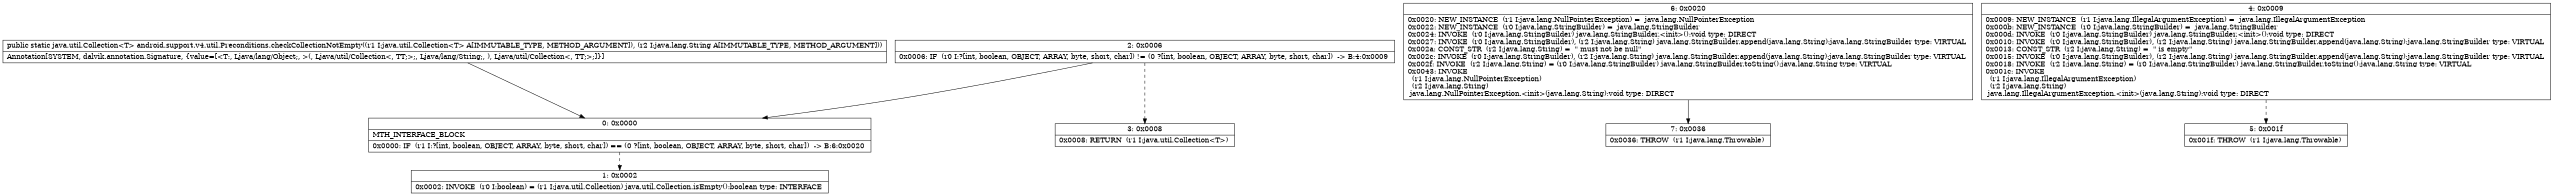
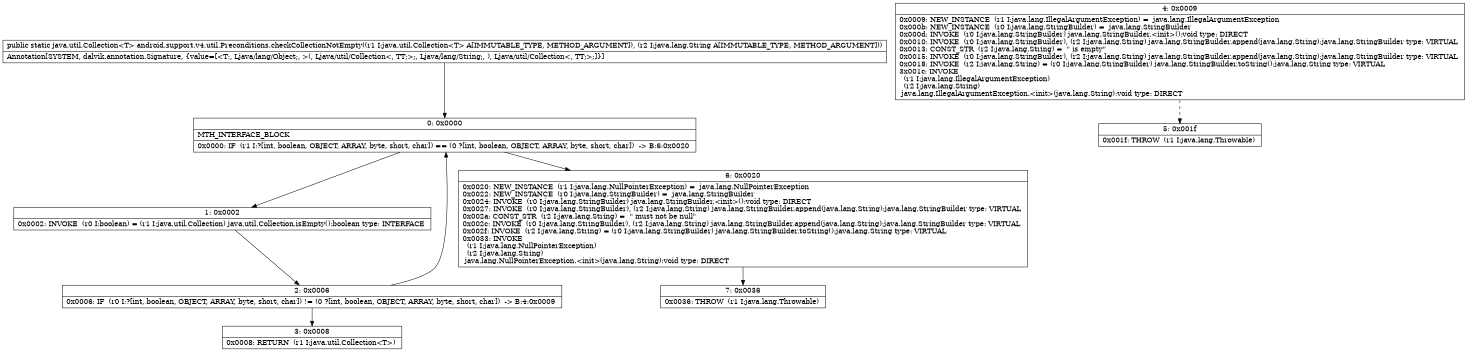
(1440, 72) -> (495, 239)
(2018, 72) -> (931, 72)
(1145, 91) -> (312, 315)
(620, 159) -> (328, 179)
none -> (535, 161)
none -> (265, 256)
